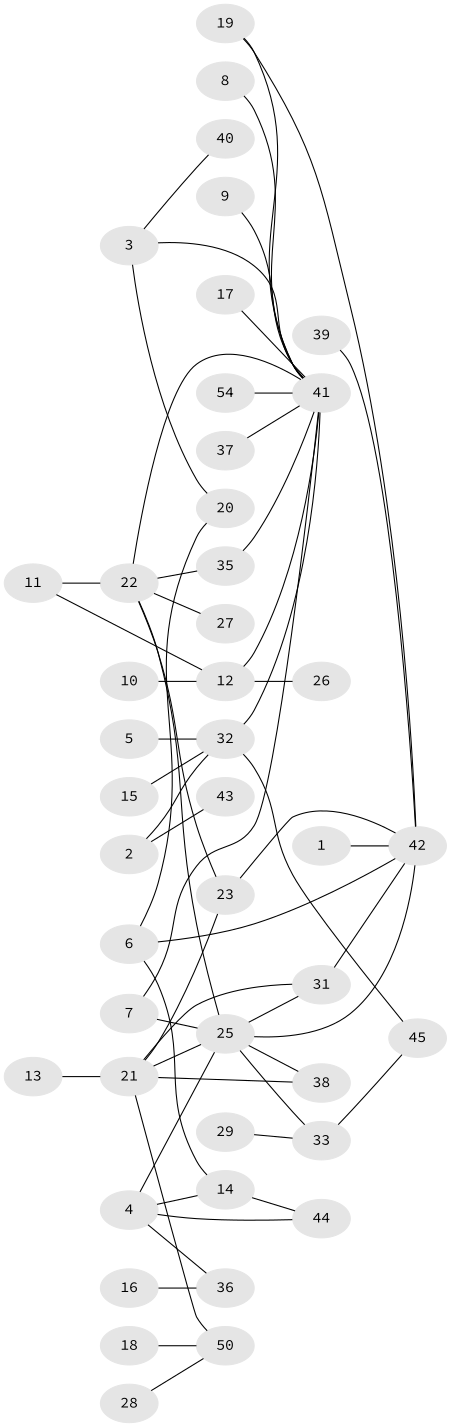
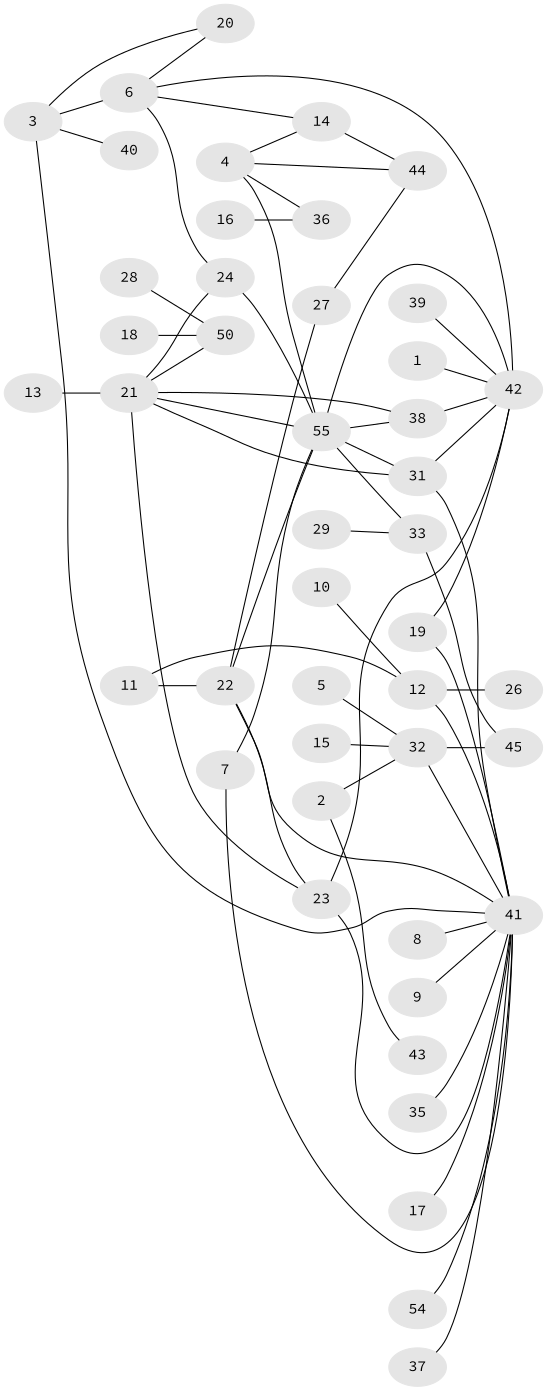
none -> (81, 107)
none -> (370, 238)
none -> (225, 278)
none -> (466, 404)
(174, 575) -> none
none -> (478, 680)
(225, 1034) -> (321, 431)
none -> (406, 1152)
